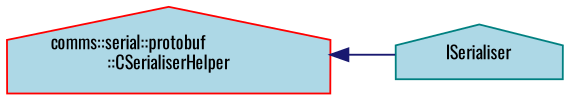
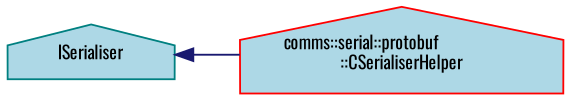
(372, 55) -> (217, 55)
